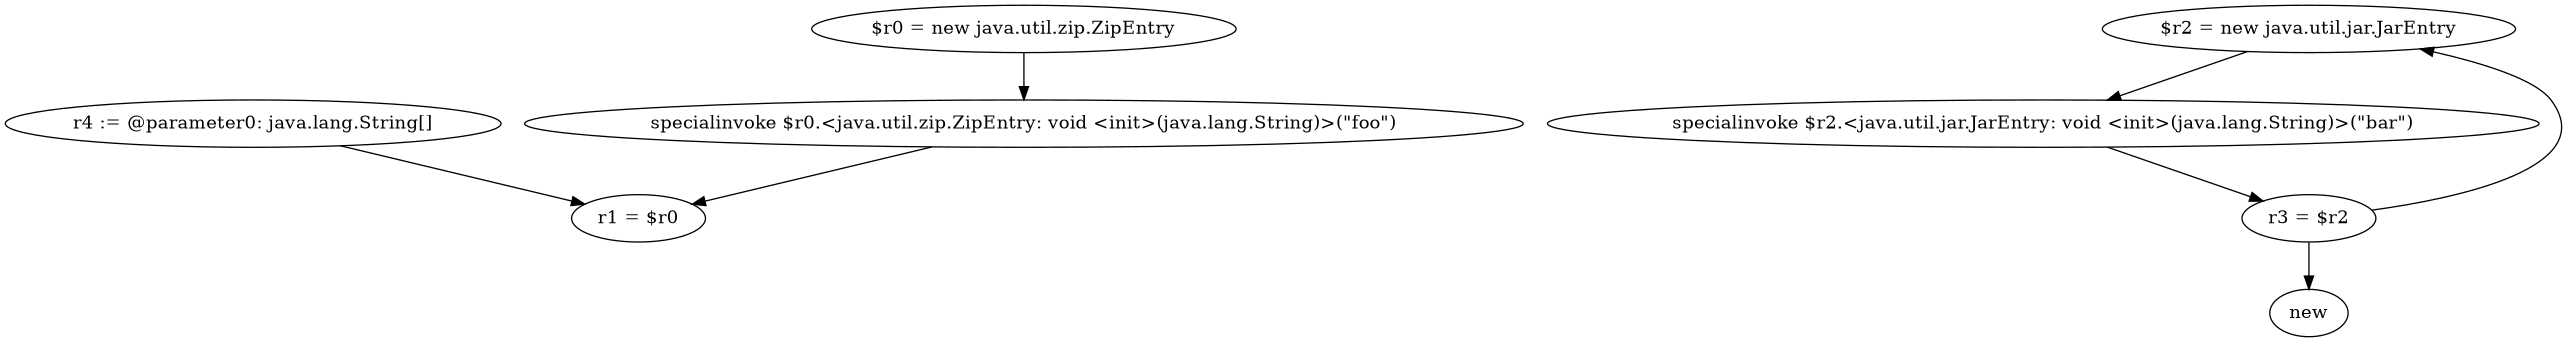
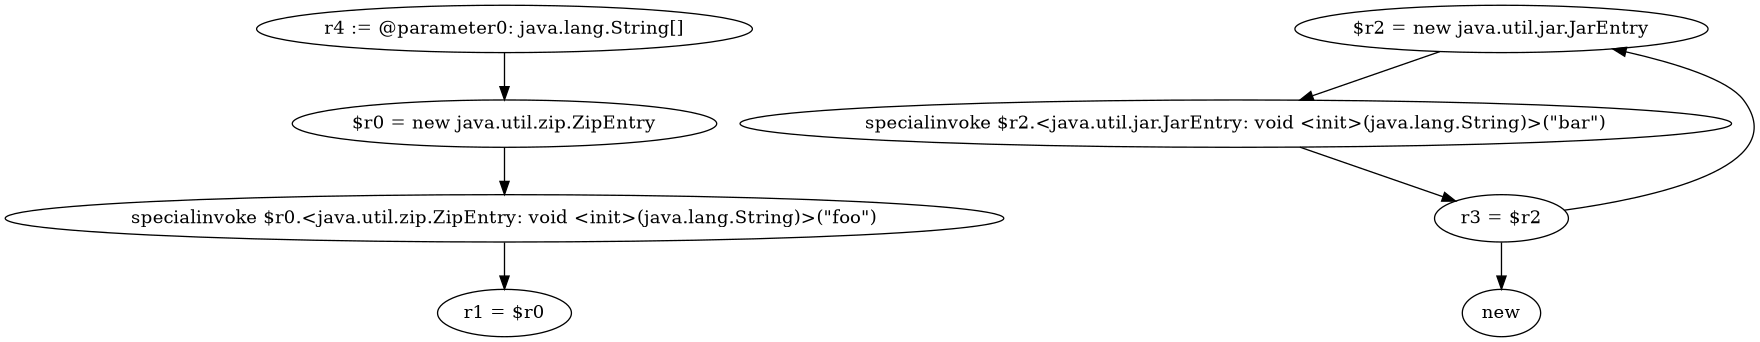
(456, 173) -> (505, 70)
